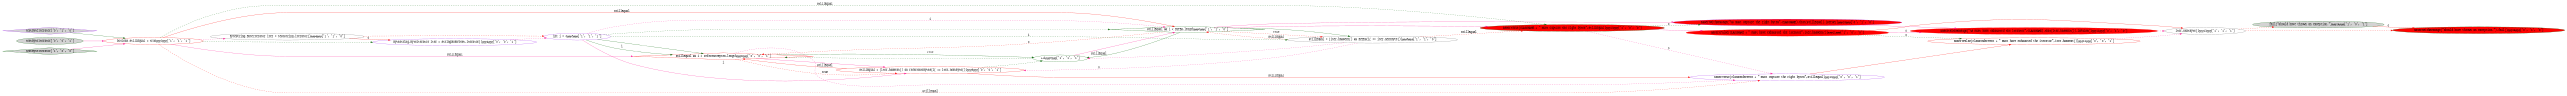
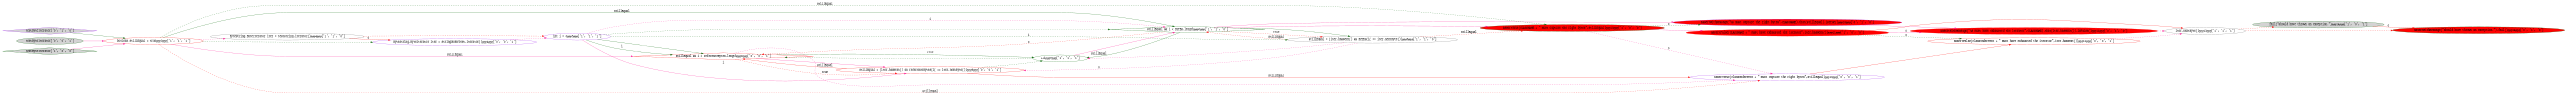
(667, 13) -> (667, 13)
